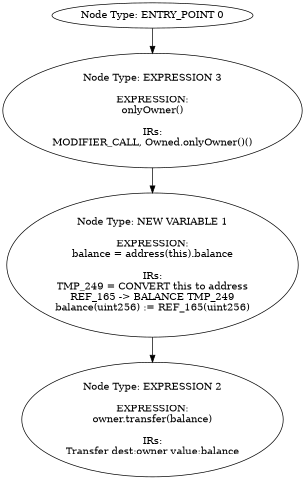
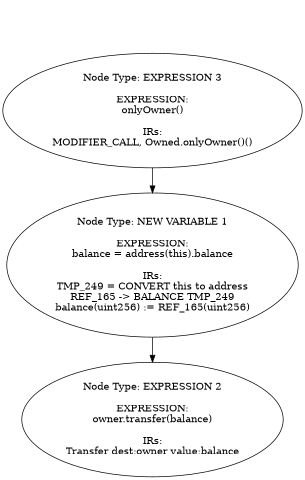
(153, 15) -> none
